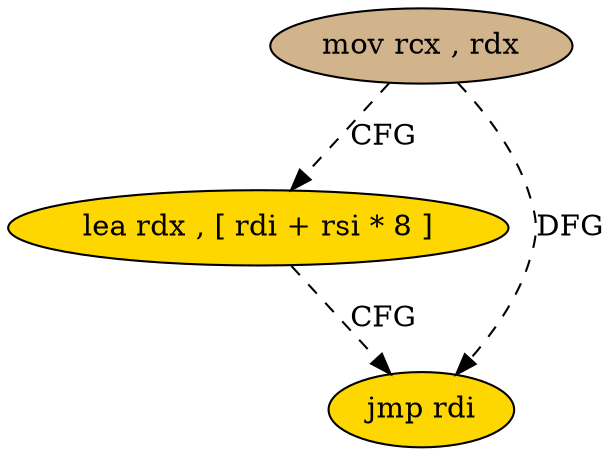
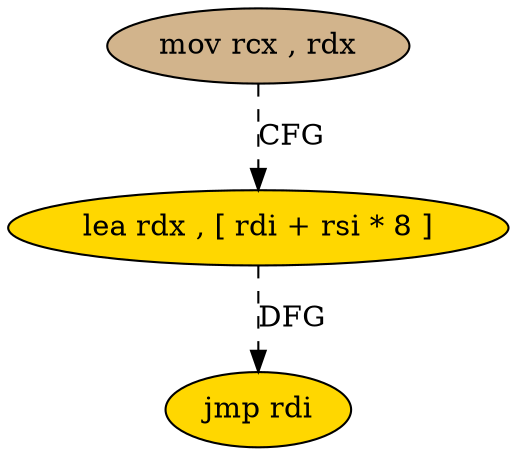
(535, 218) -> none
(384, 319) -> (293, 319)
